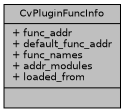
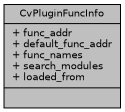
(53, 66) -> (58, 66)
